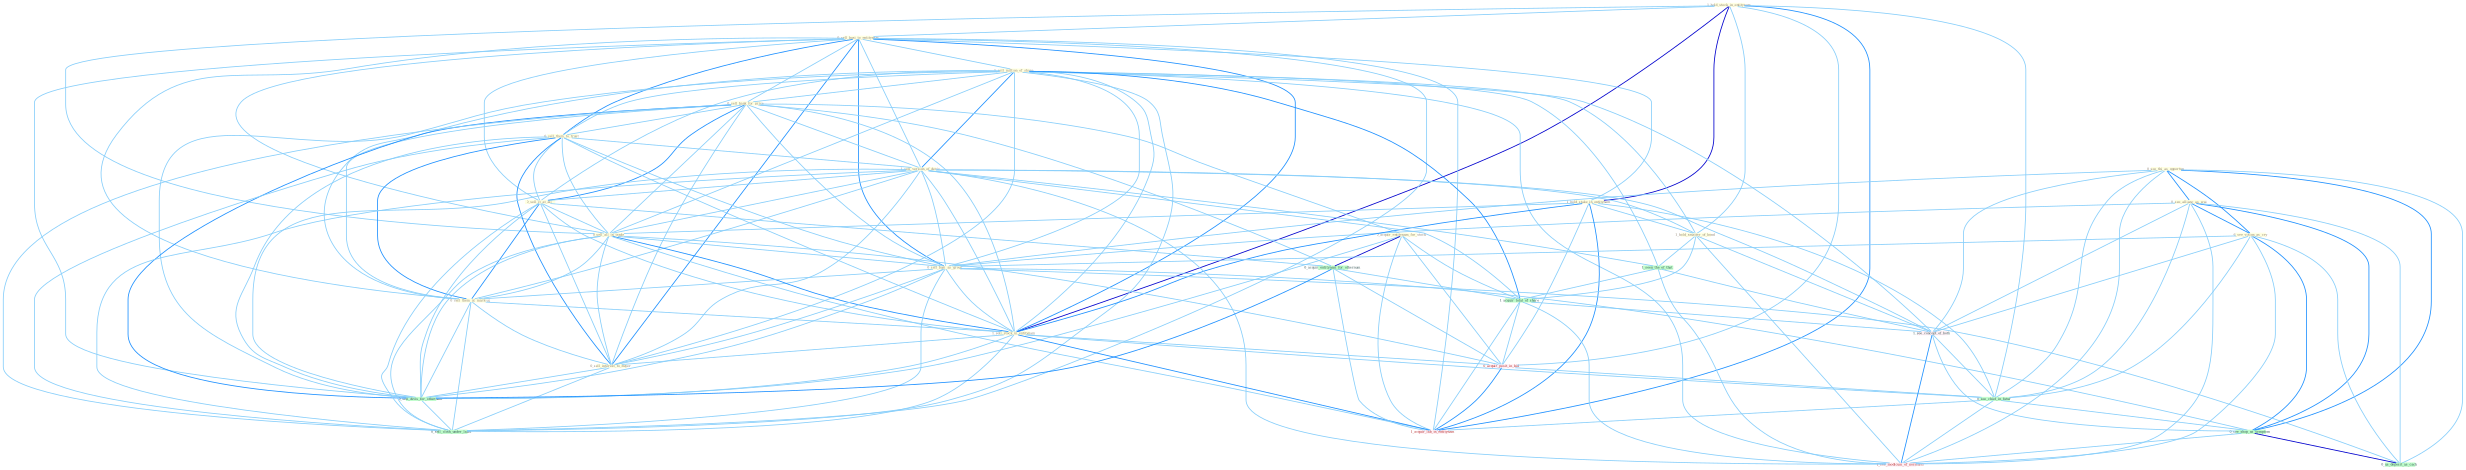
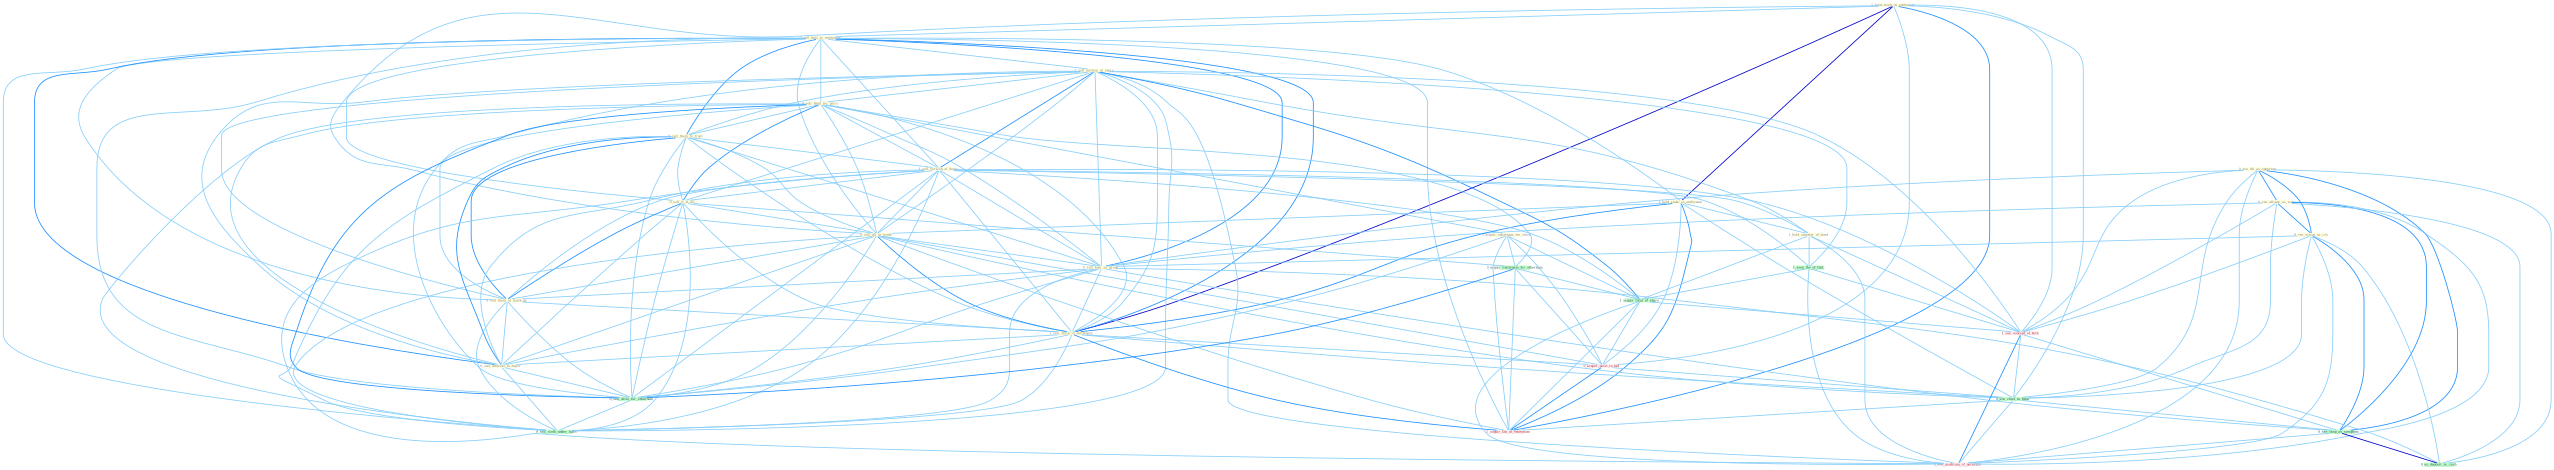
(1745, 128) -> (2052, 118)
(1367, 251) -> (1511, 251)
(1932, 333) -> (2021, 333)
none -> (1435, 346)
